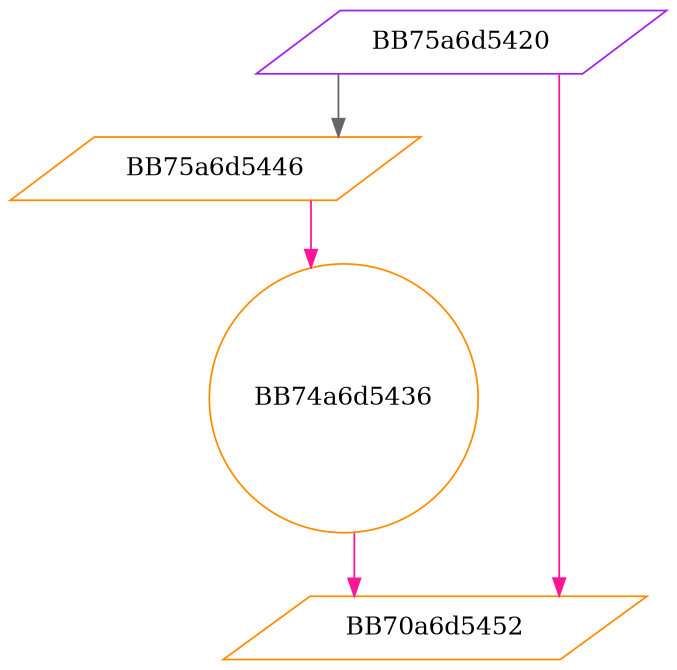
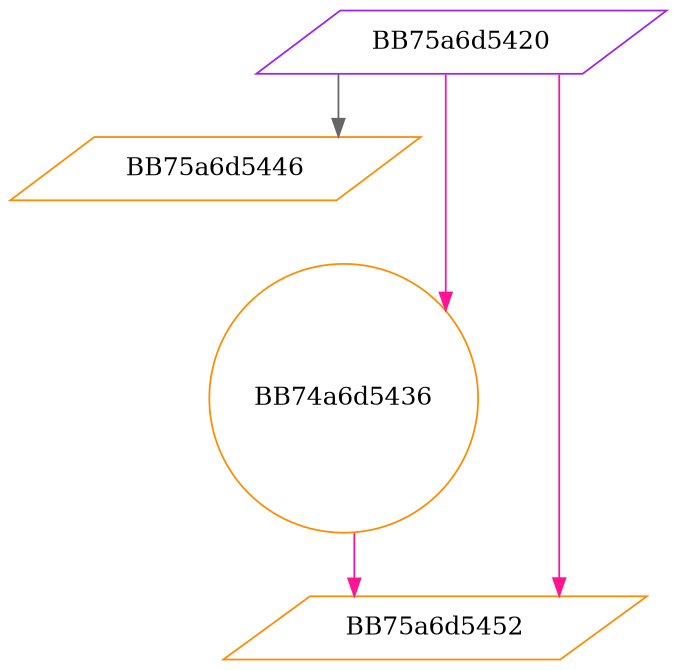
(311, 225) -> (446, 183)
(435, 628) -> (435, 628)
